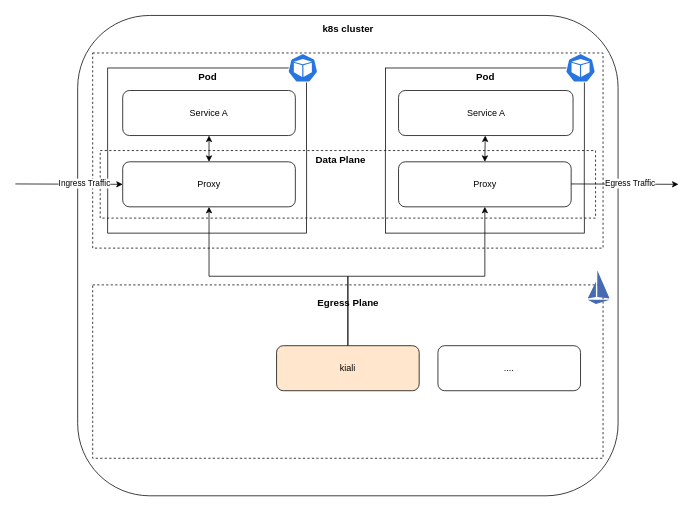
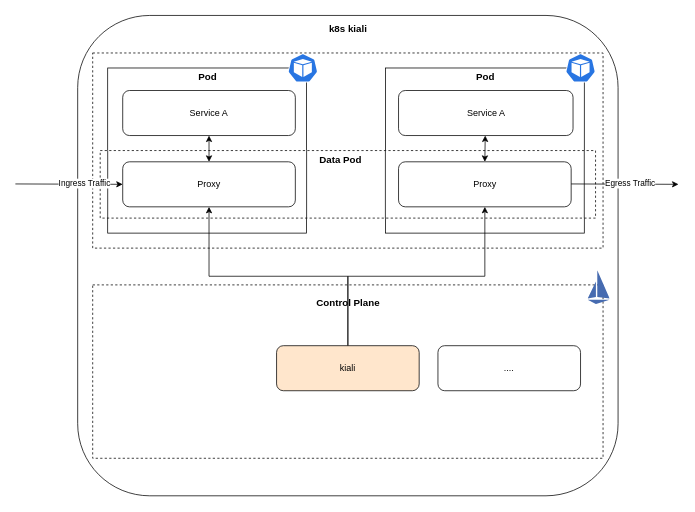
(348, 27) -> (348, 27)
(341, 158) -> (341, 158)
(348, 300) -> (348, 300)
